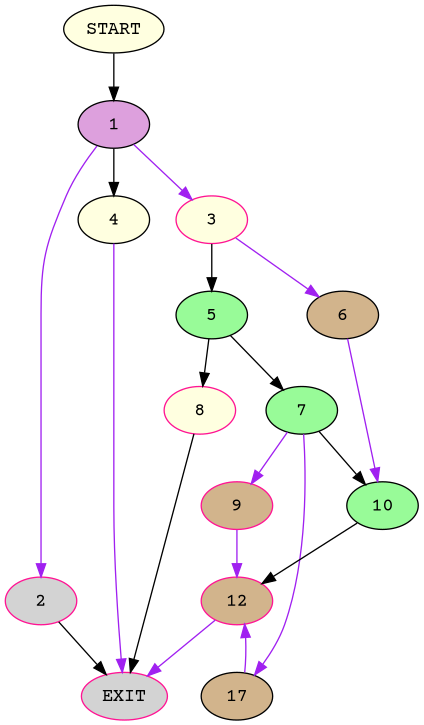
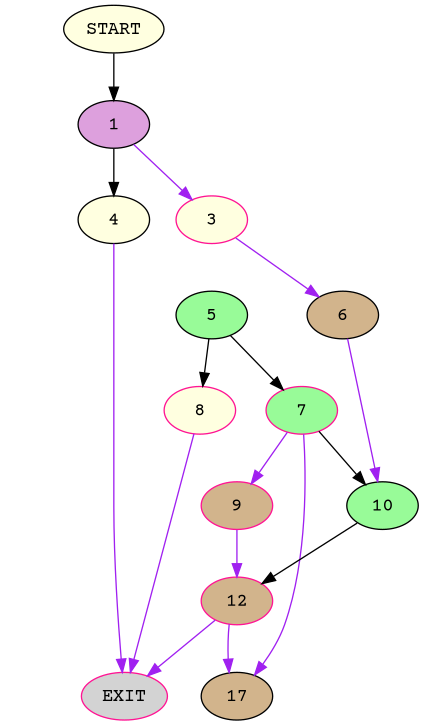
(212, 261) -> none
(302, 410) -> (302, 410)
(164, 547) -> (164, 547)
(41, 601) -> none
(246, 655) -> (228, 642)
